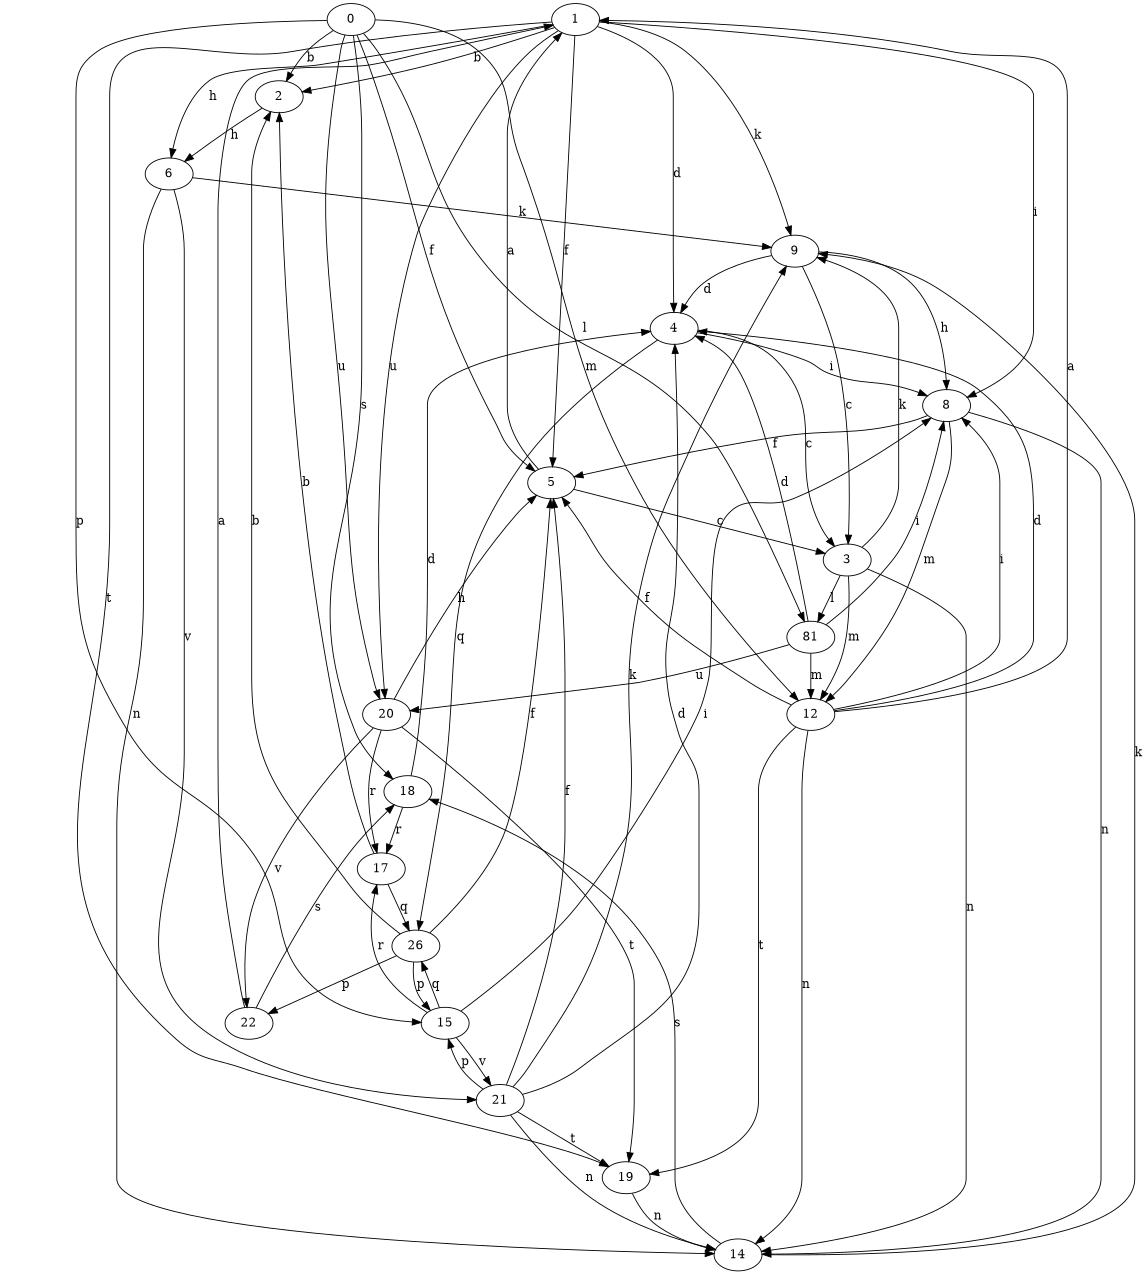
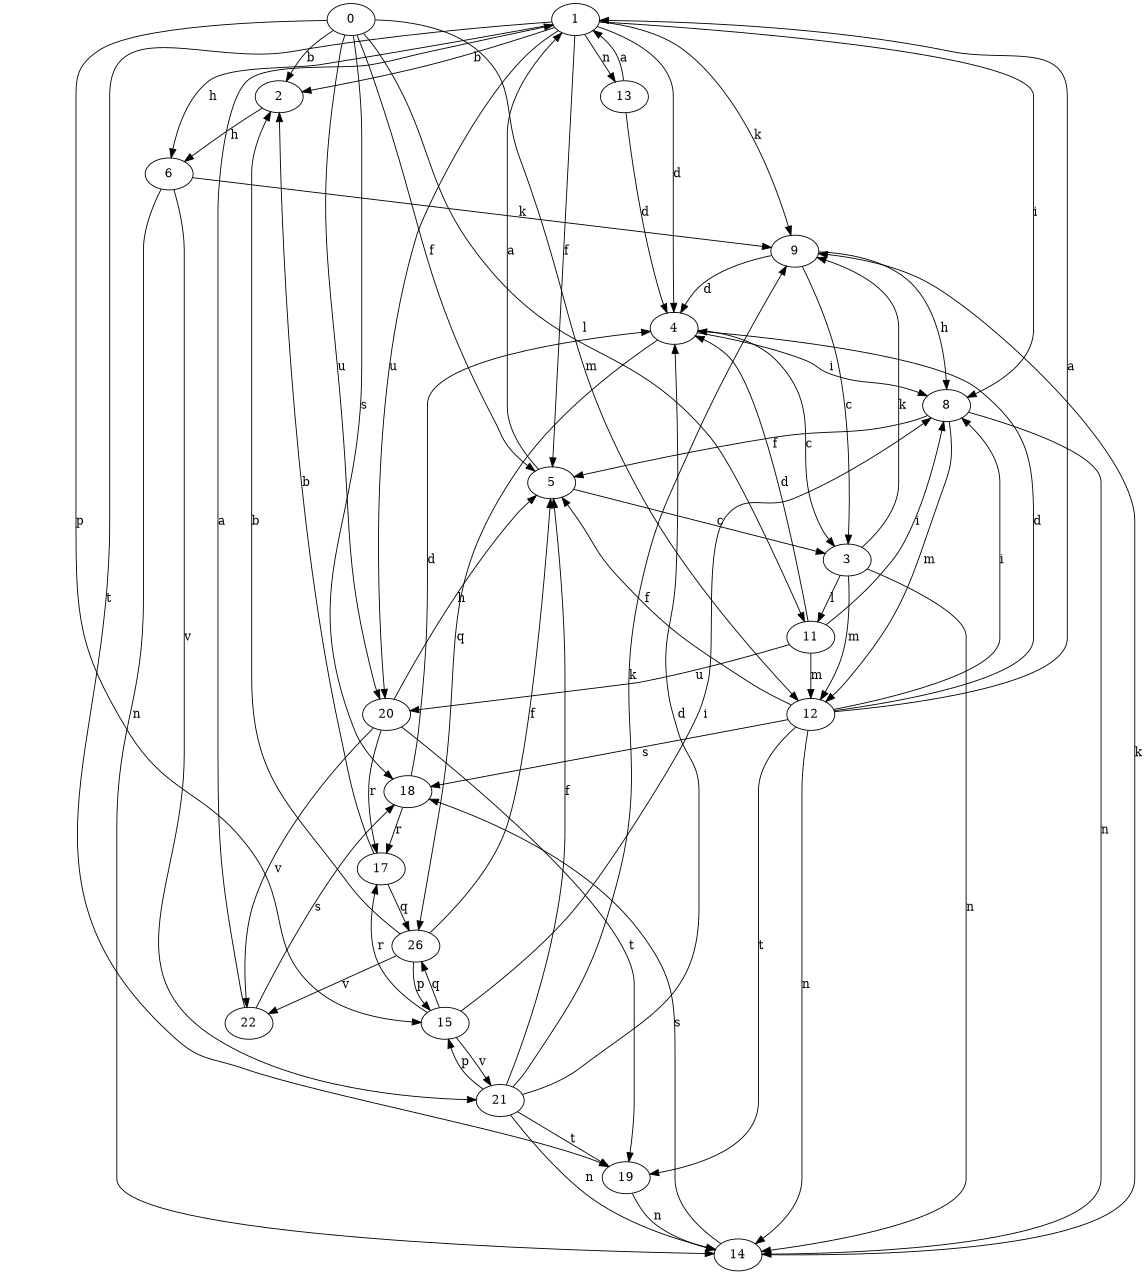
none -> (624, 97)
(811, 637) -> (811, 637)
none -> (614, 752)
(346, 985) -> (346, 985)
